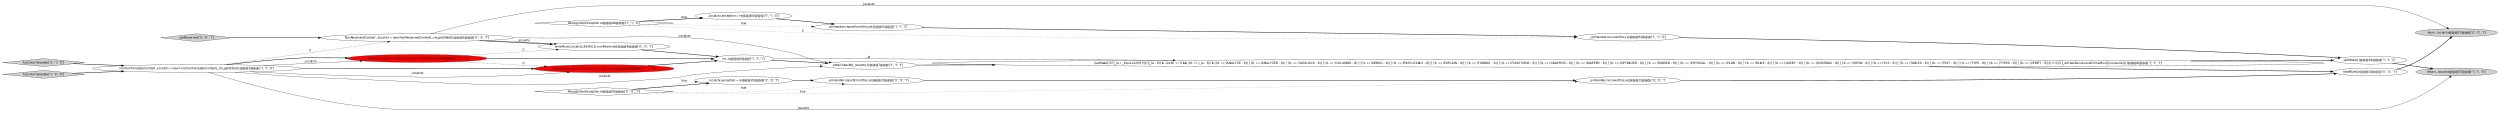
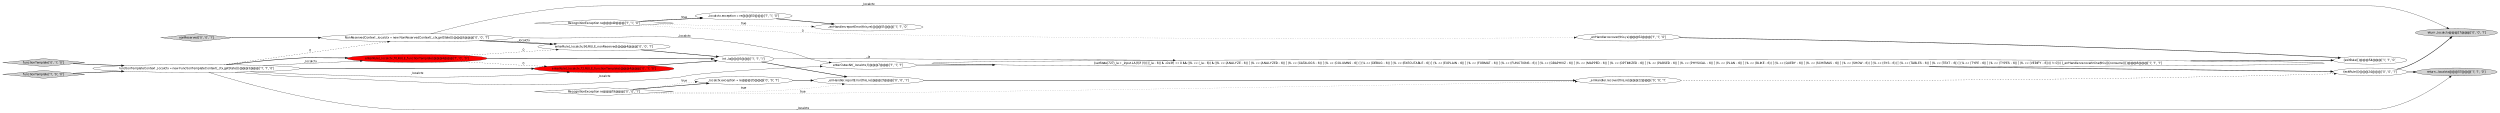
(1248, 32) -> none
(799, 62) -> (803, 69)
(2412, 66) -> (2410, 72)
(2007, 80) -> (2007, 80)
